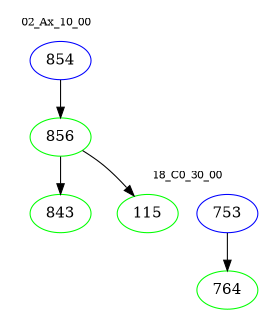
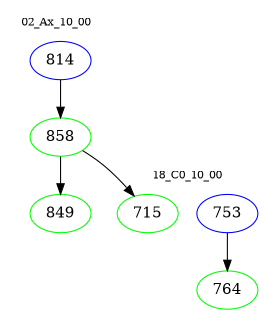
(61, 61) -> (61, 61)
(61, 137) -> (61, 137)
(188, 176) -> (188, 176)
(61, 214) -> (61, 214)
(148, 214) -> (148, 214)
